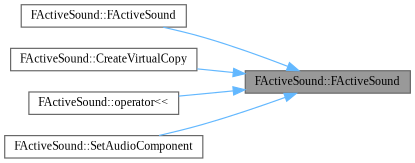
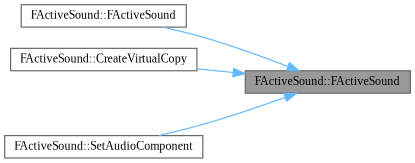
(104, 103) -> none
